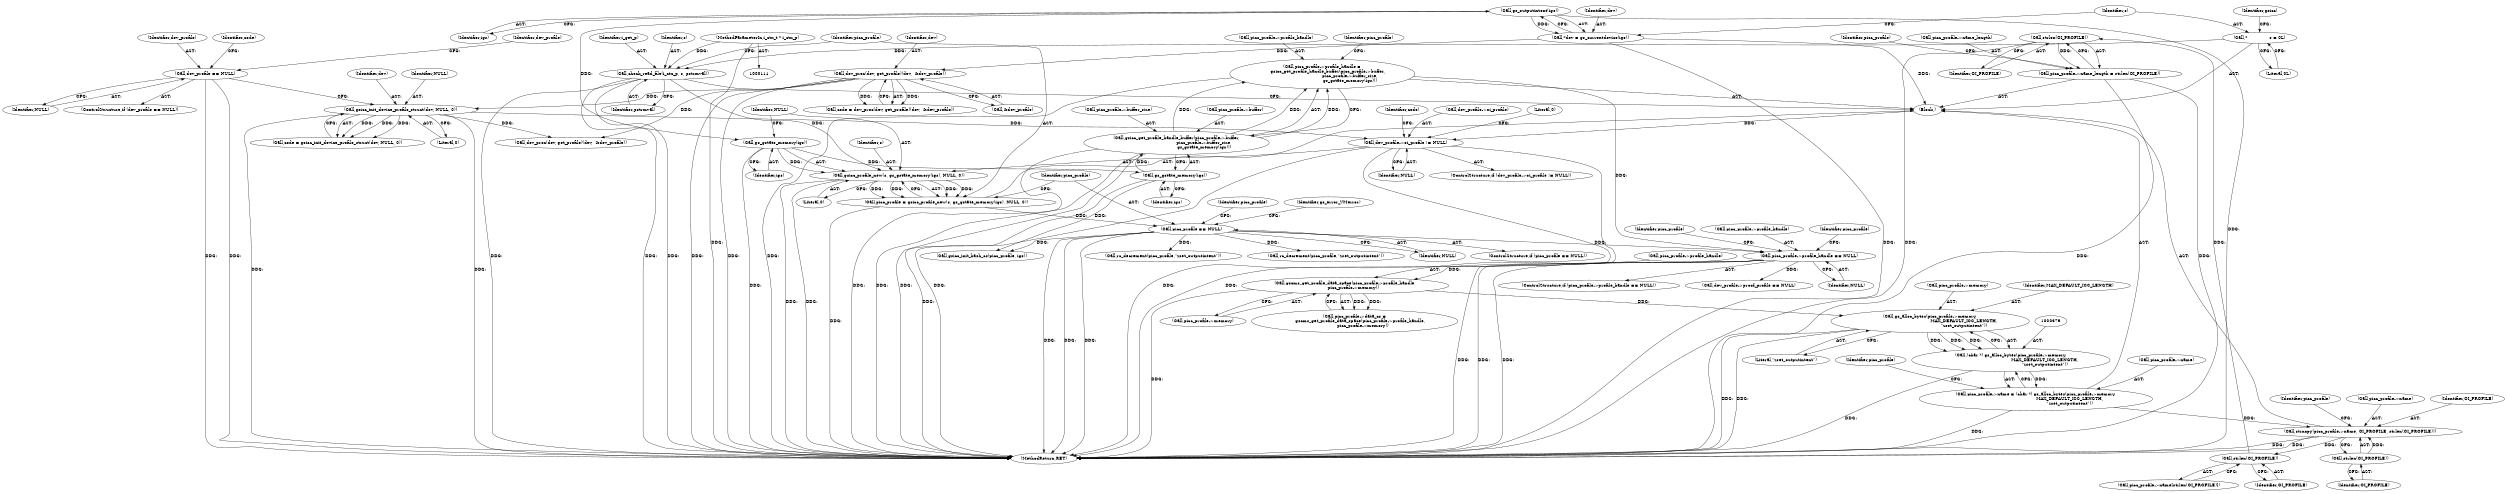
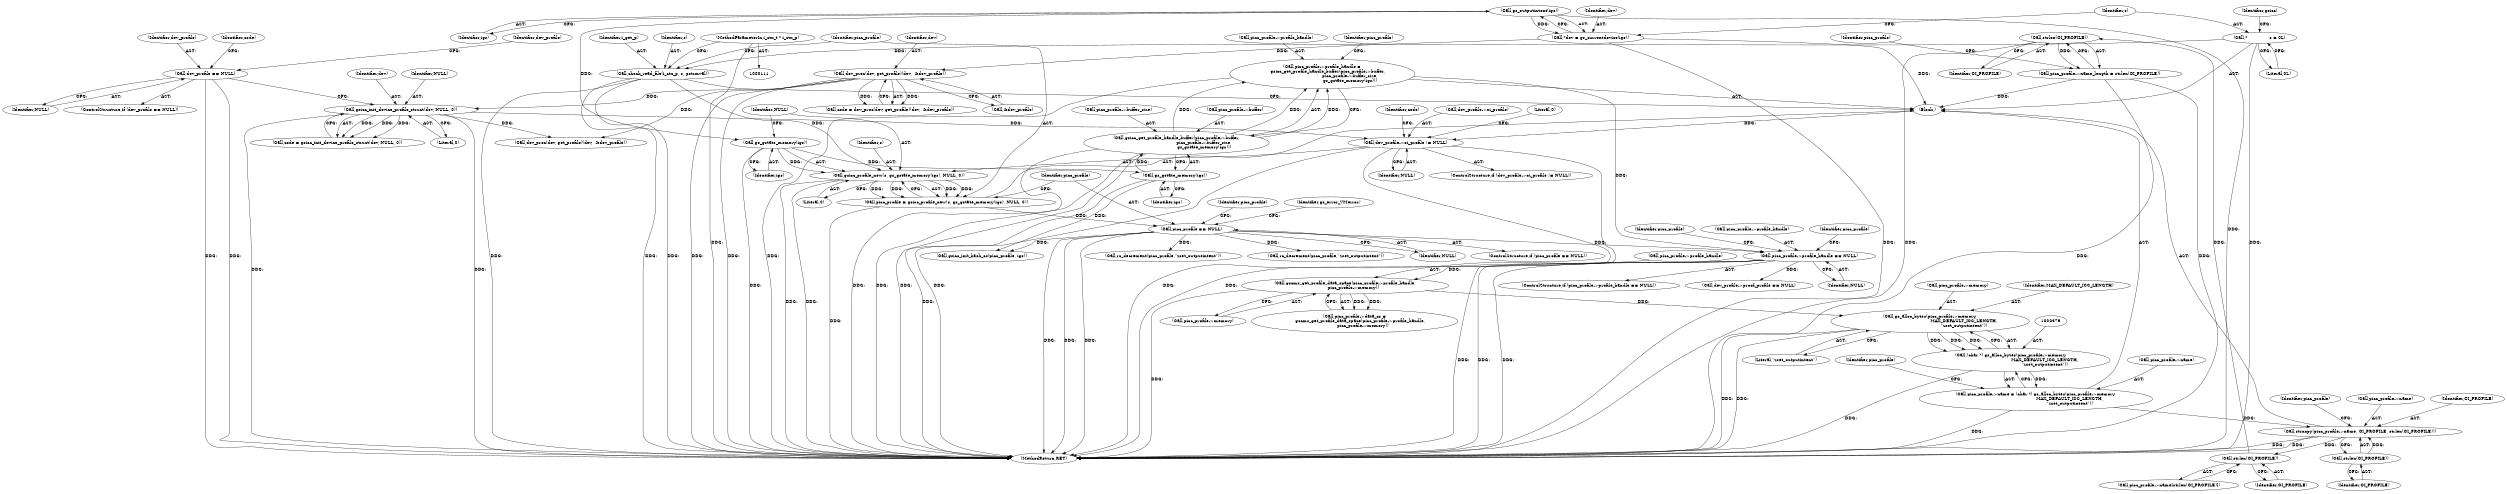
(1957, 38) -> none
(703, 51) -> (703, 51)
(2004, 97) -> (2004, 97)
(633, 110) -> none
none -> (2240, 431)
